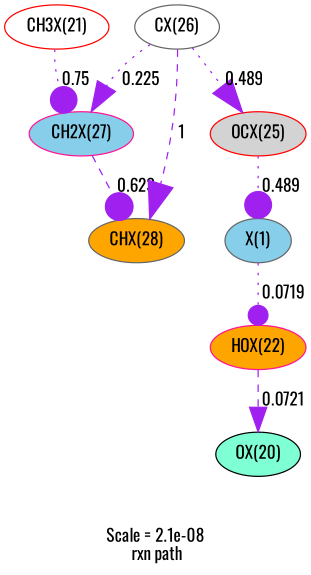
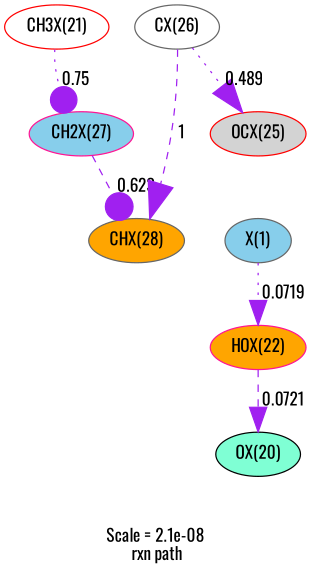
(126, 63) -> none
(258, 174) -> none
(258, 284) -> (258, 284)
